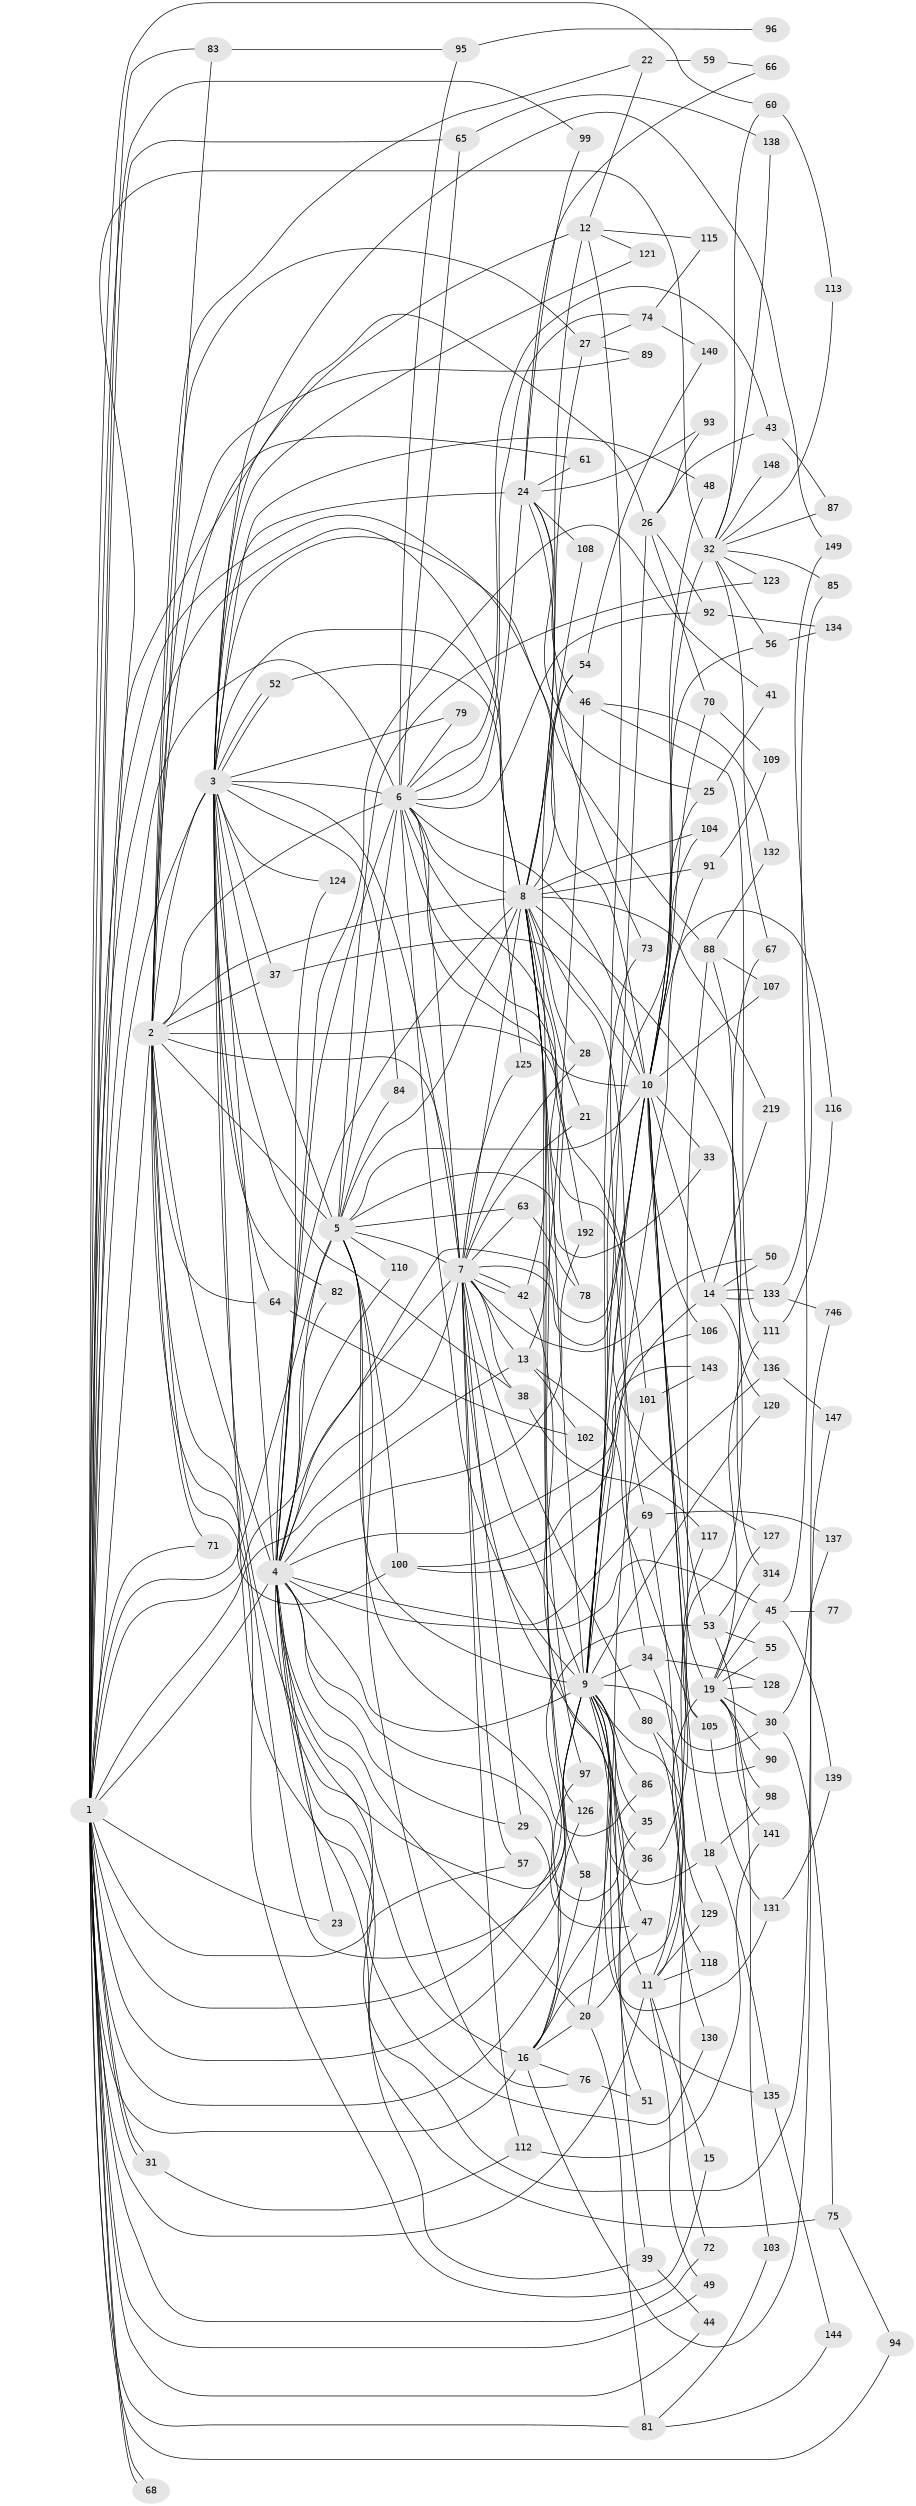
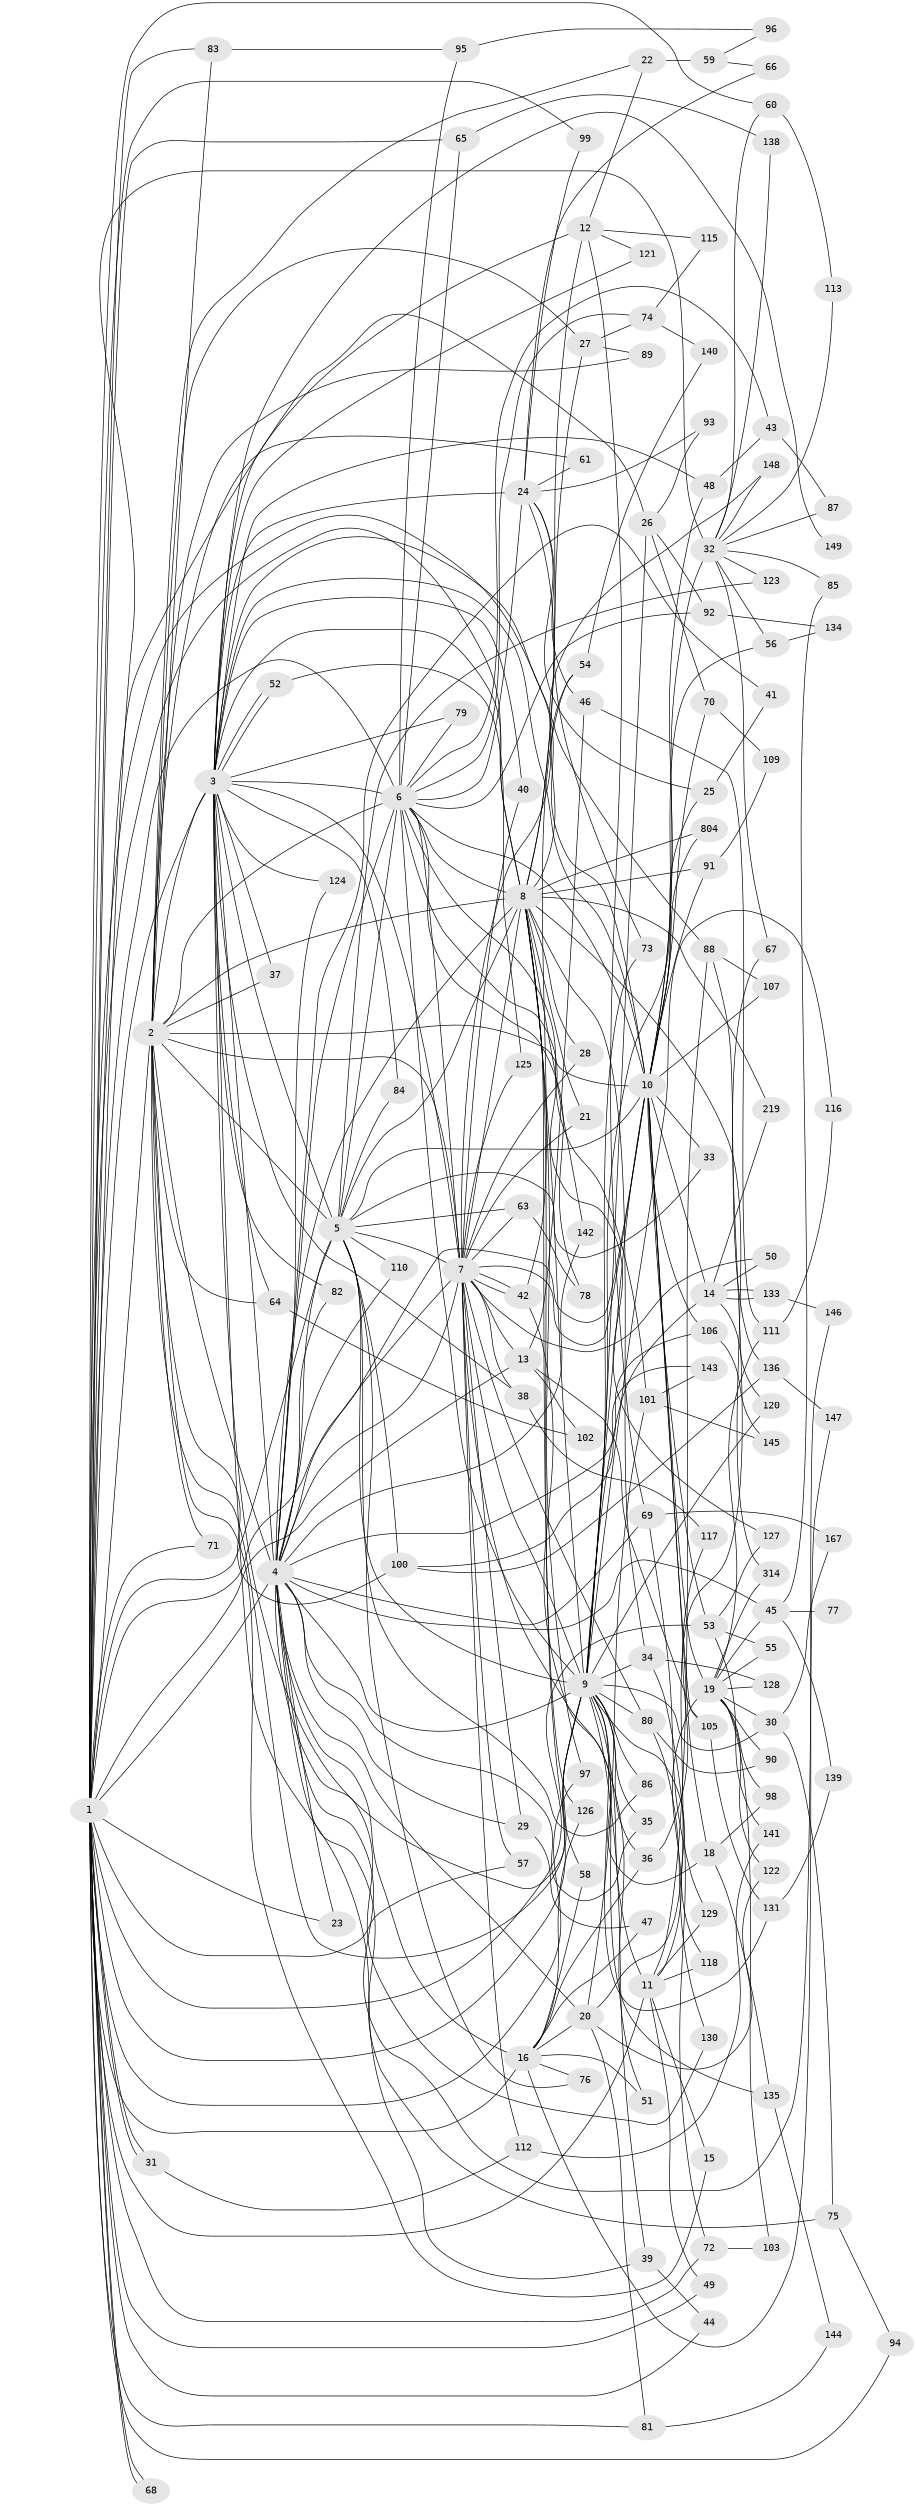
none -> (740, 45)
(697, 463) -> (744, 454)
(585, 550) -> none
none -> (523, 790)
none -> (535, 825)
(709, 829) -> (709, 829)
(771, 853) -> none
(477, 939) -> (512, 643)
(807, 976) -> none
(585, 1233) -> (585, 1233)
(833, 1313) -> (833, 1313)
none -> (771, 1443)
(833, 1540) -> (833, 1540)
(616, 1804) -> (619, 1705)
none -> (771, 1872)
(616, 2091) -> (595, 2059)
(721, 2351) -> (740, 2249)
